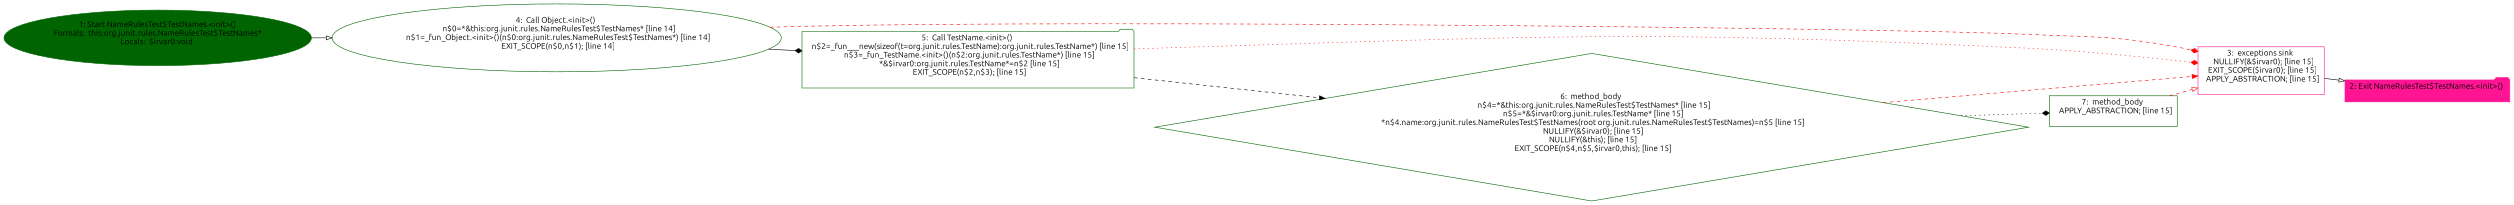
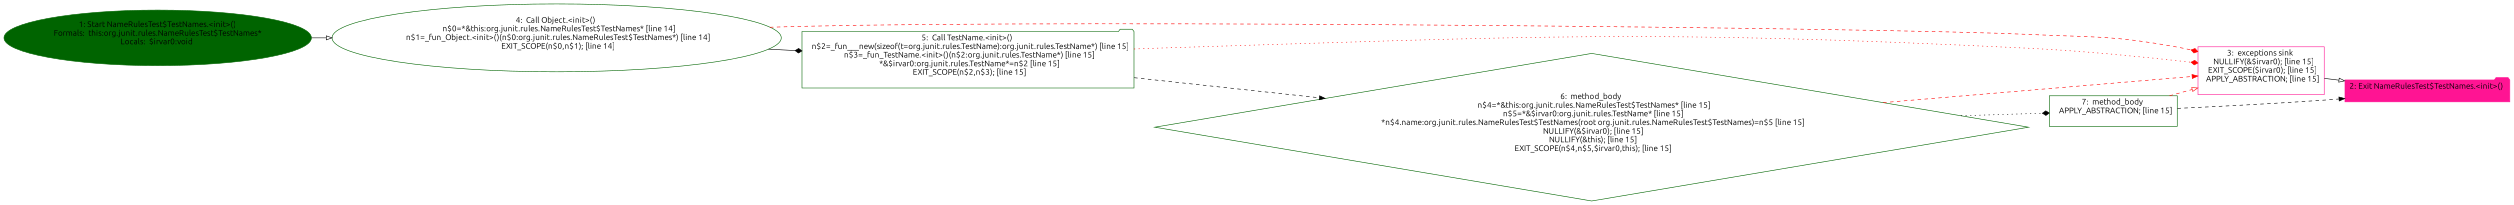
none -> (2258, 104)
